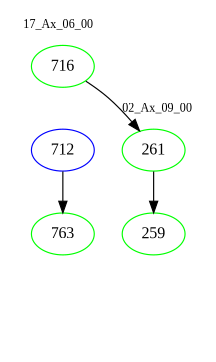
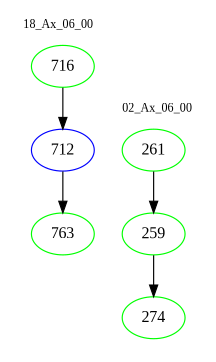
(59, 25) -> (59, 25)
(120, 109) -> (63, 103)
(158, 109) -> (158, 109)
none -> (154, 318)
